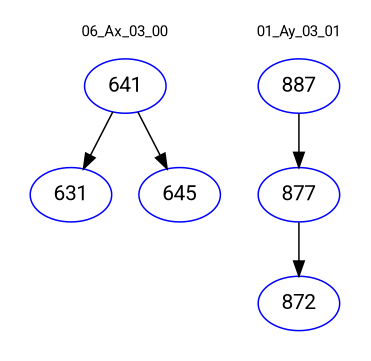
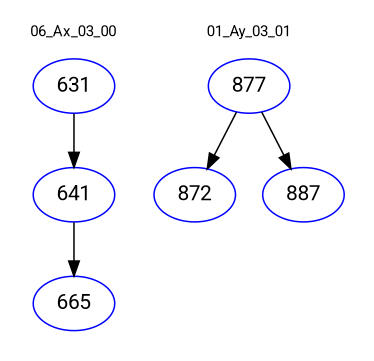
(299, 133) -> (273, 134)
(102, 134) -> (74, 133)
(180, 195) -> (74, 303)
